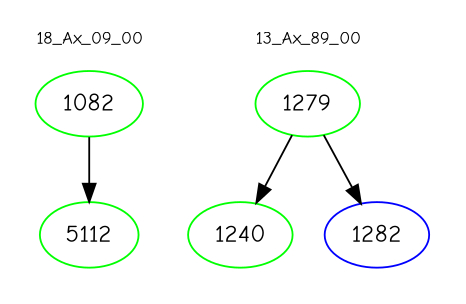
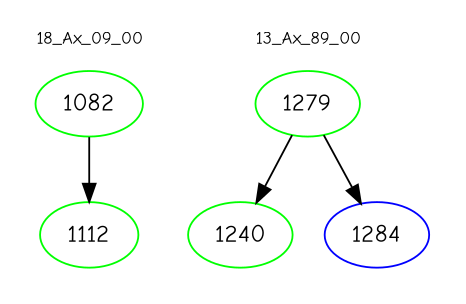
(89, 235) -> (89, 235)
(377, 235) -> (377, 235)
